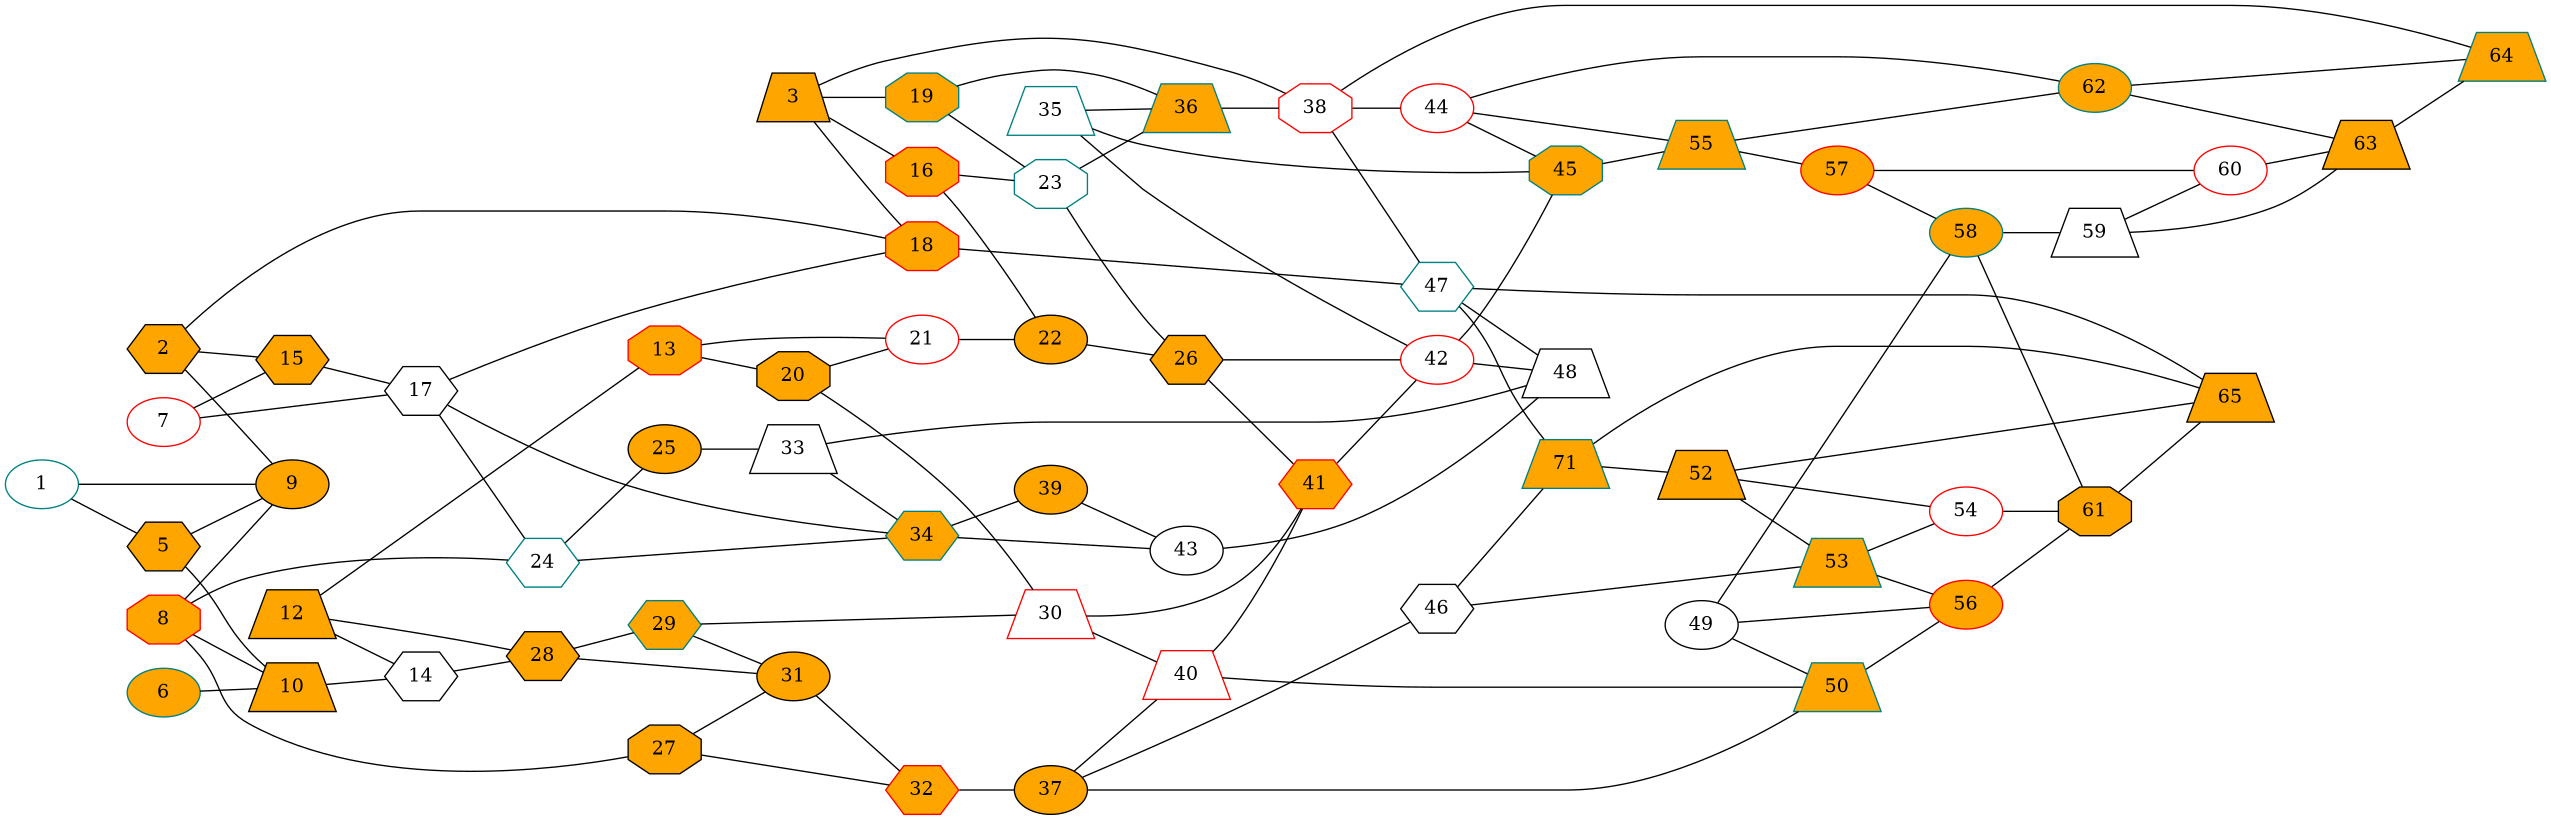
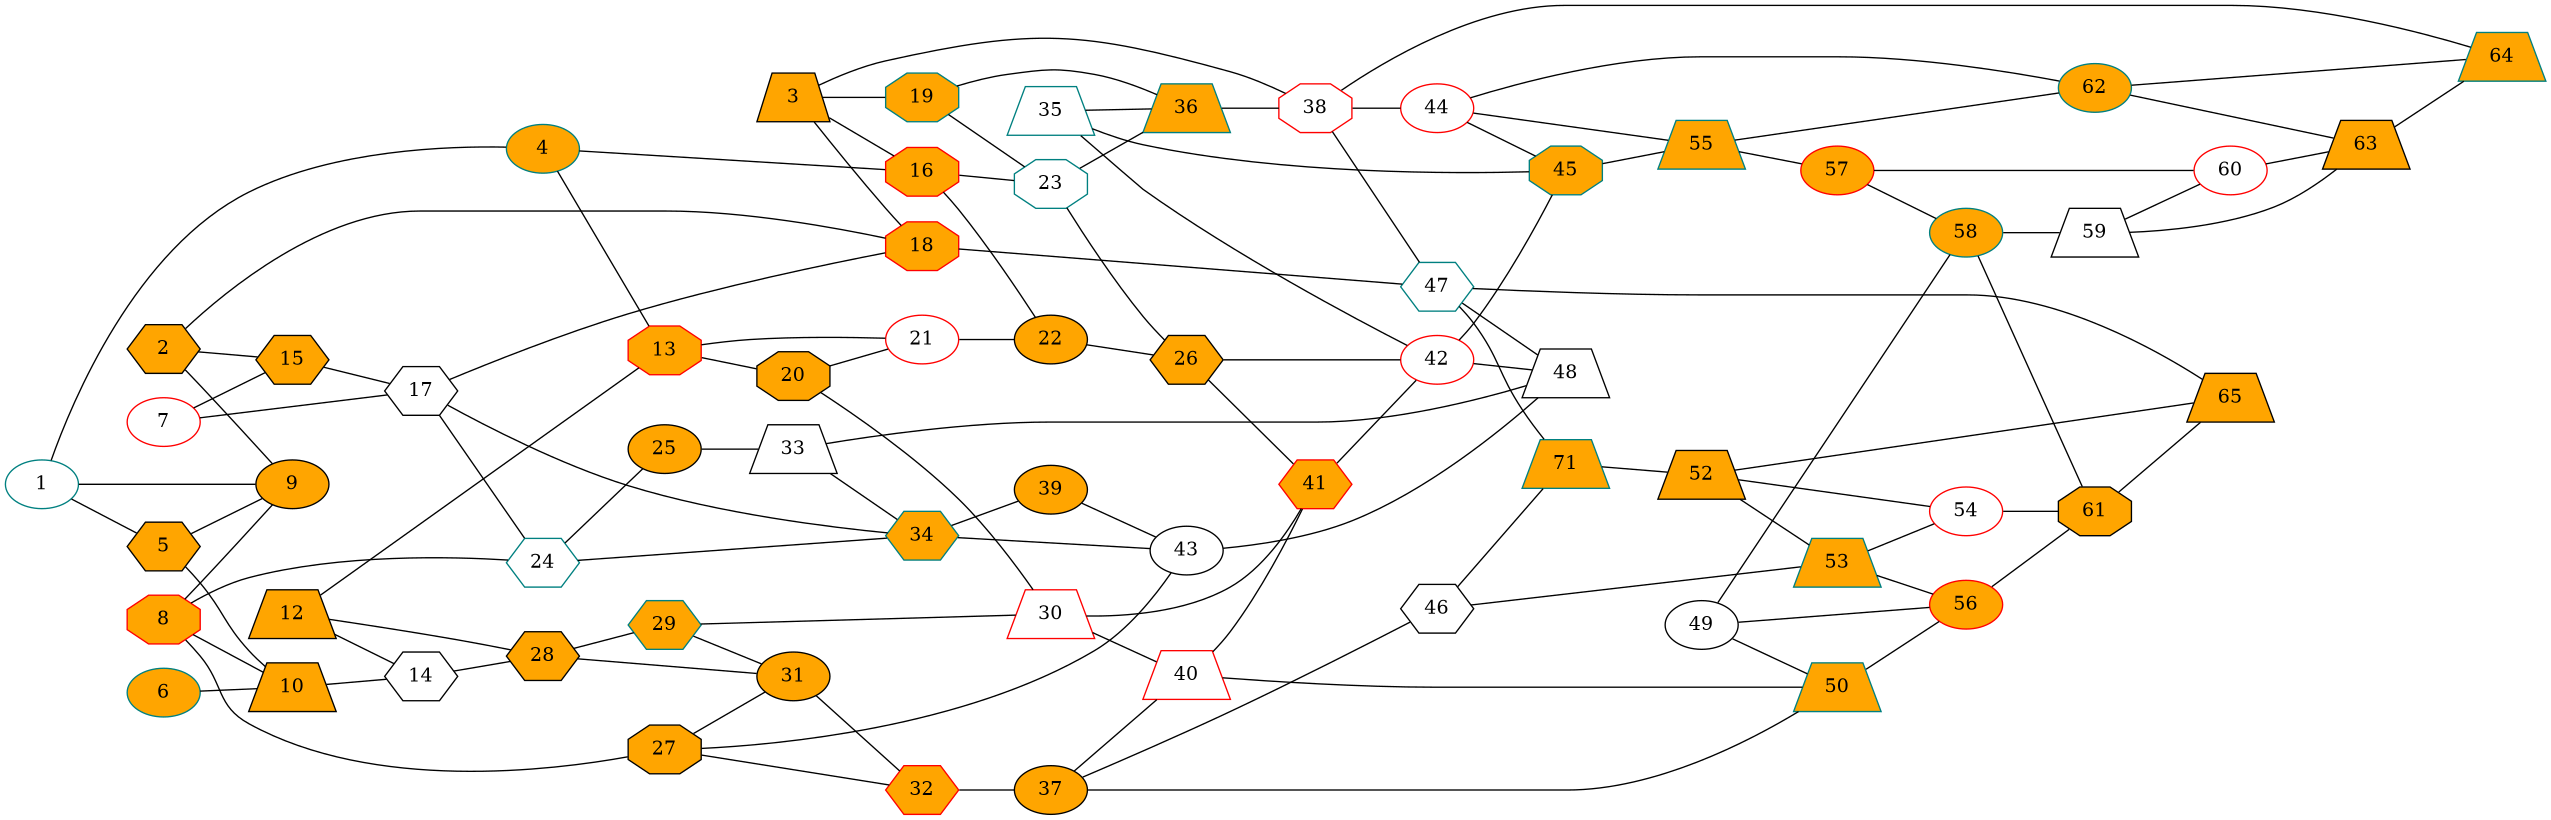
none -> (543, 149)
(1871, 346) -> none
none -> (957, 708)
